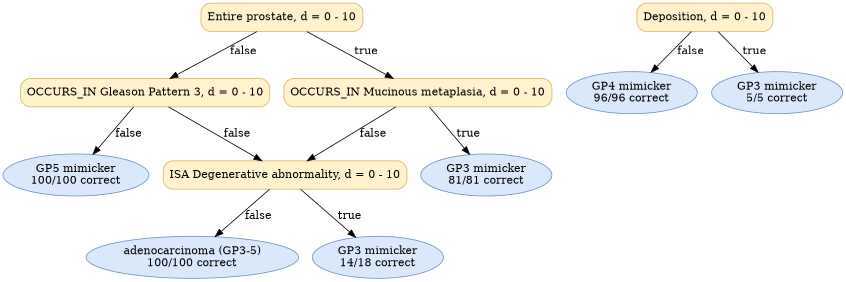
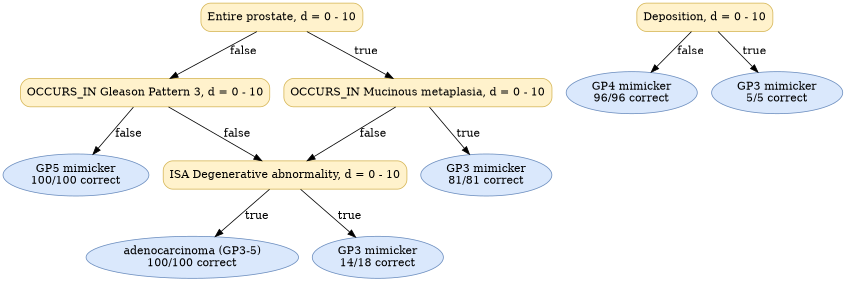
(258, 216) -> (257, 216)
